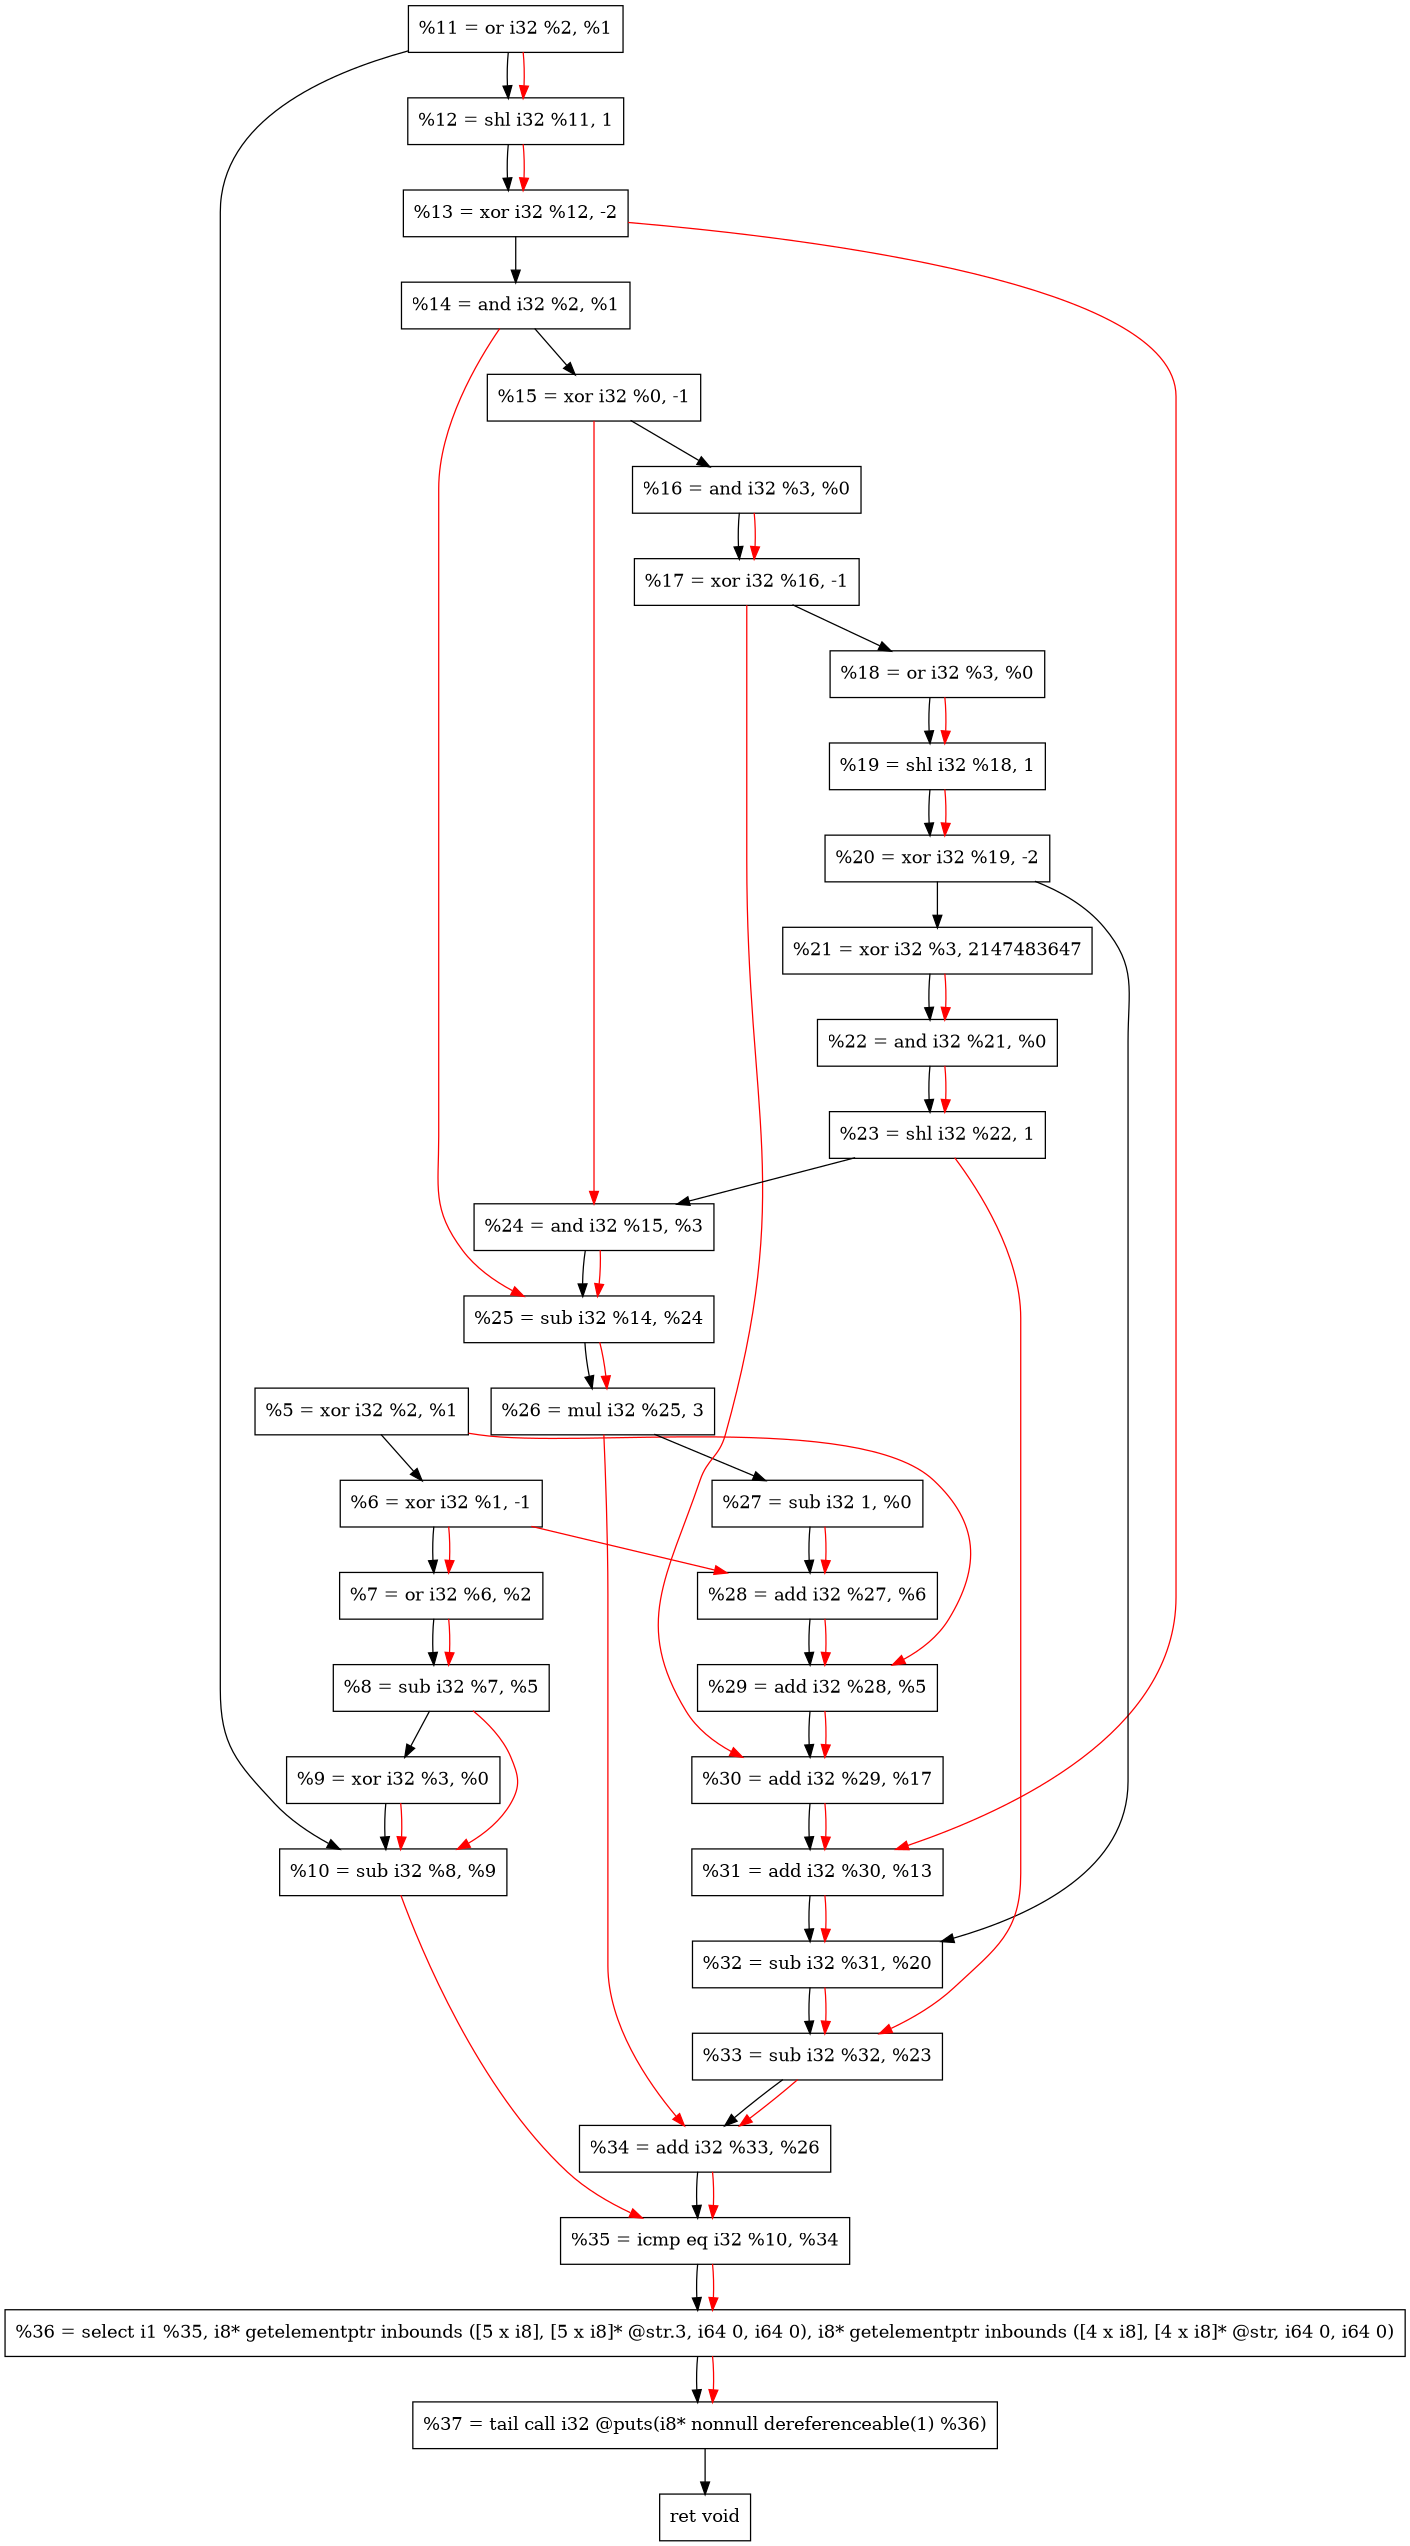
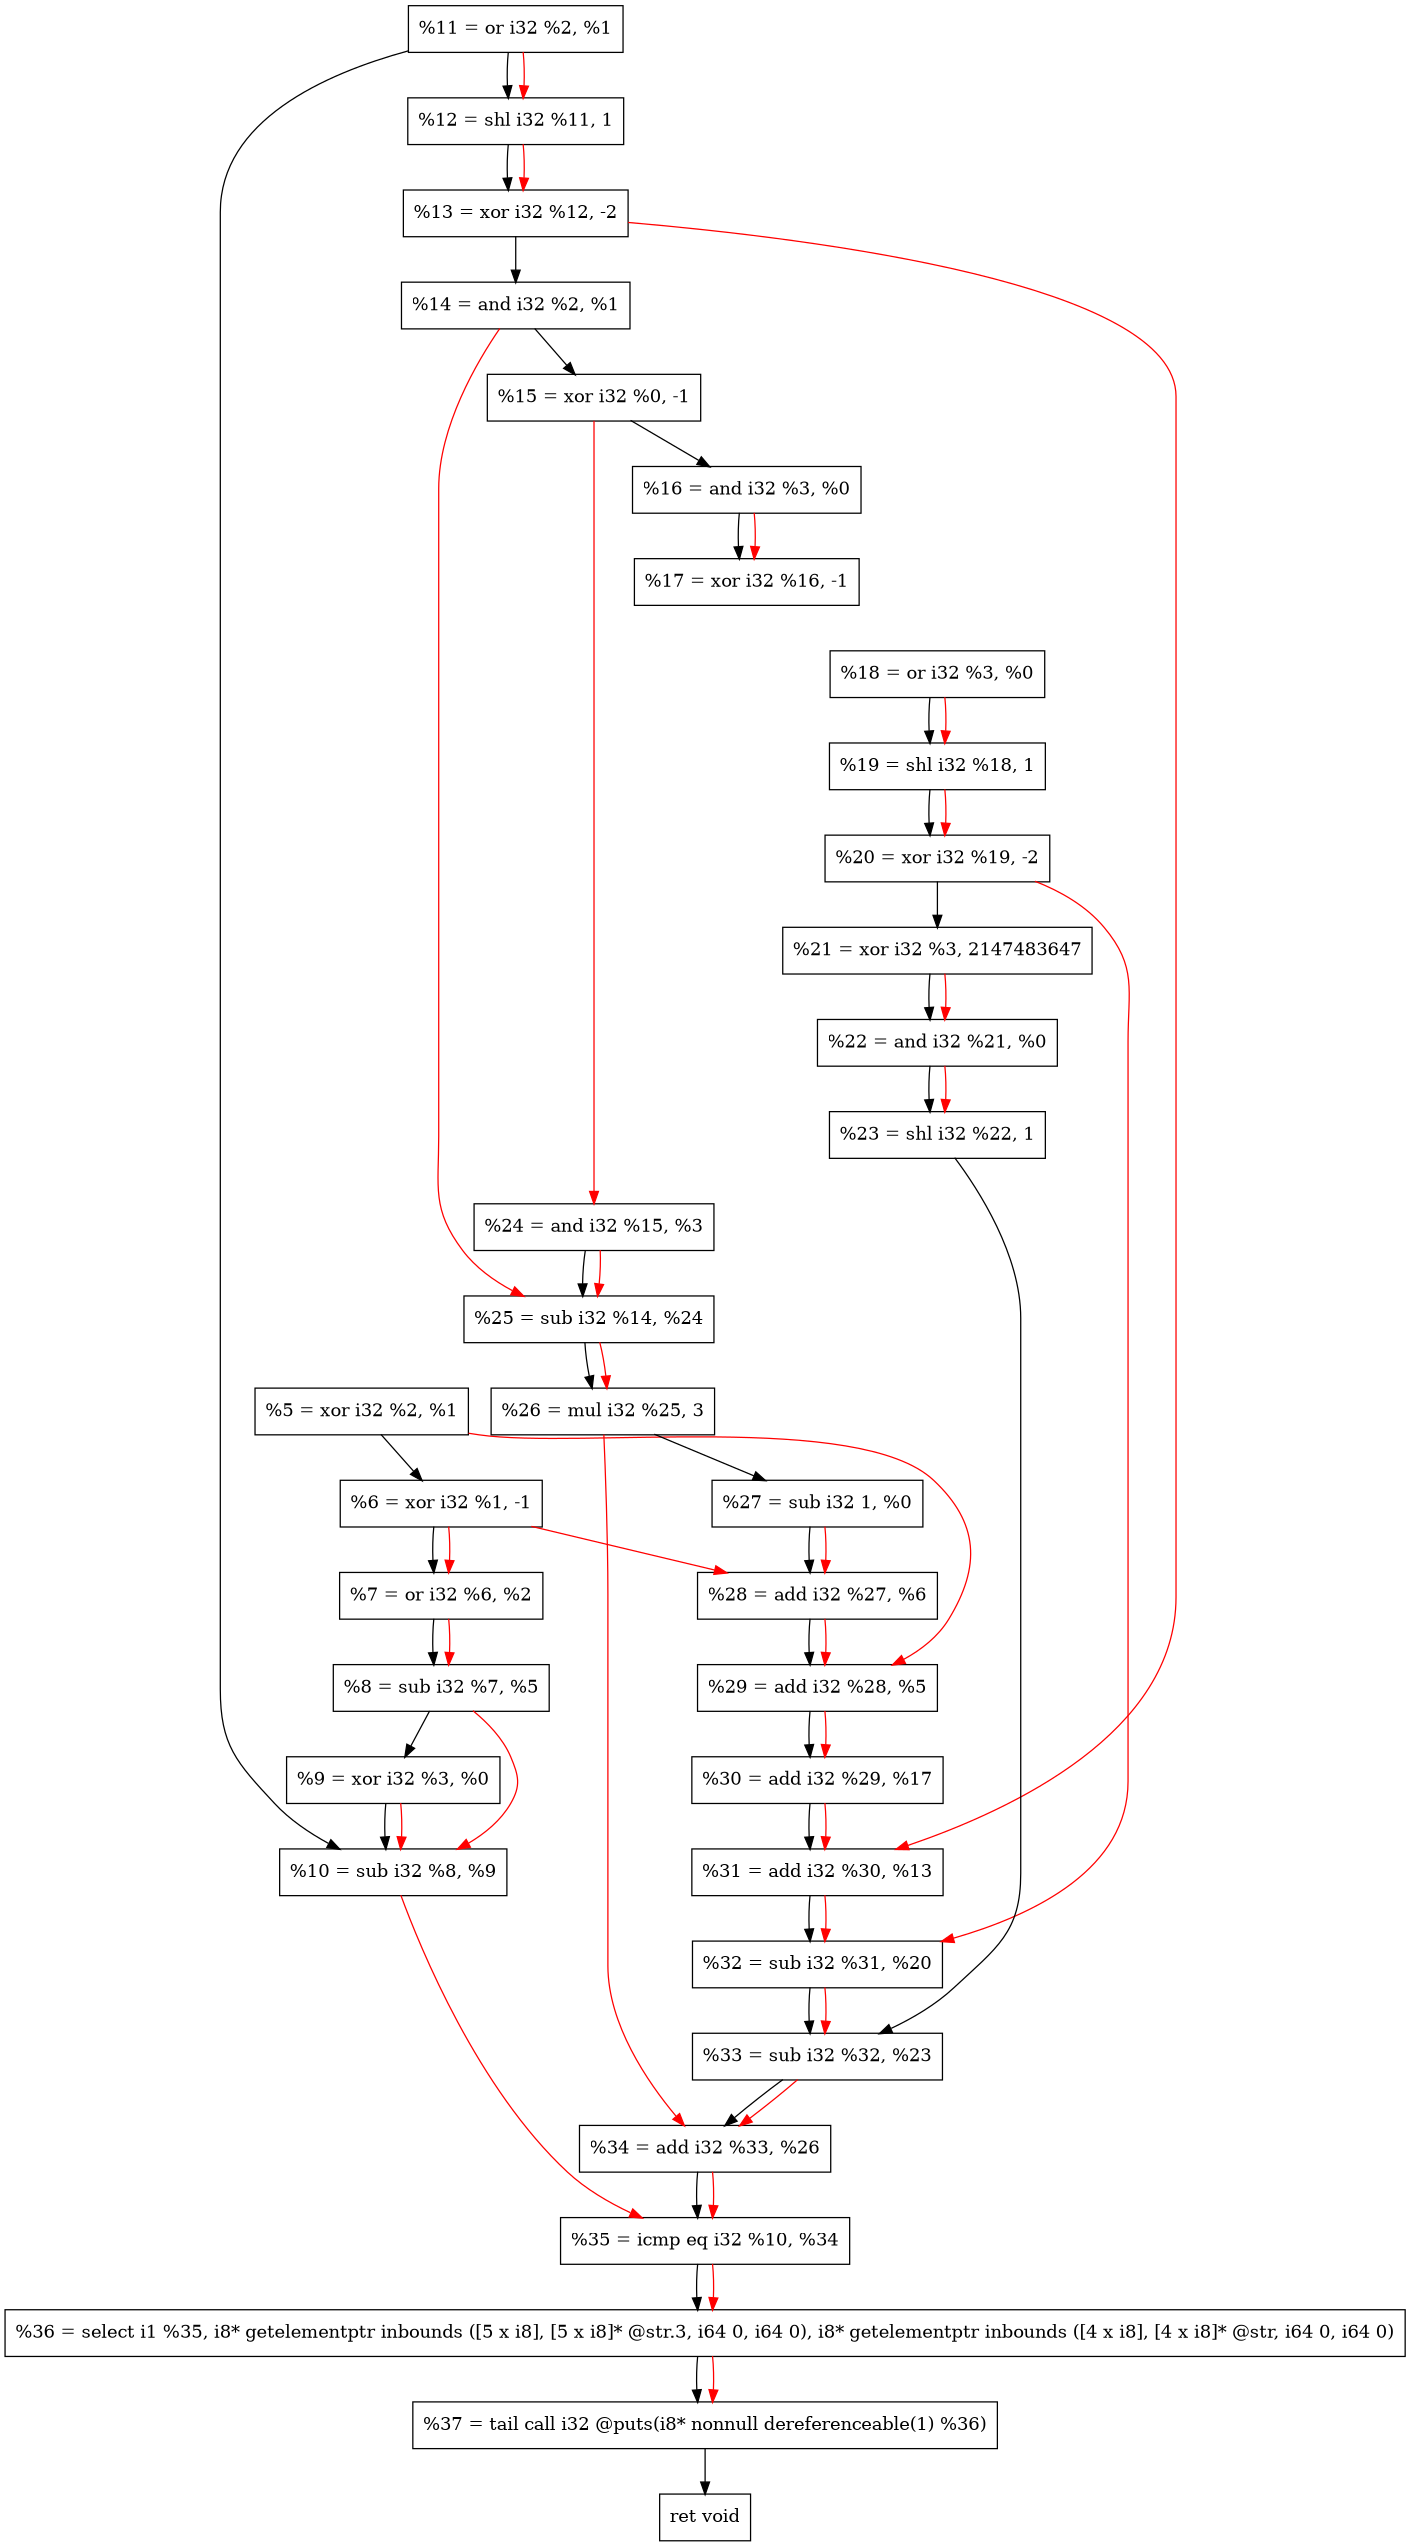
(836, 625) -> none
(772, 1179) -> none
(762, 1200) -> none
(1128, 1435) -> (1128, 1435)
(1021, 1614) -> (1021, 1614)
